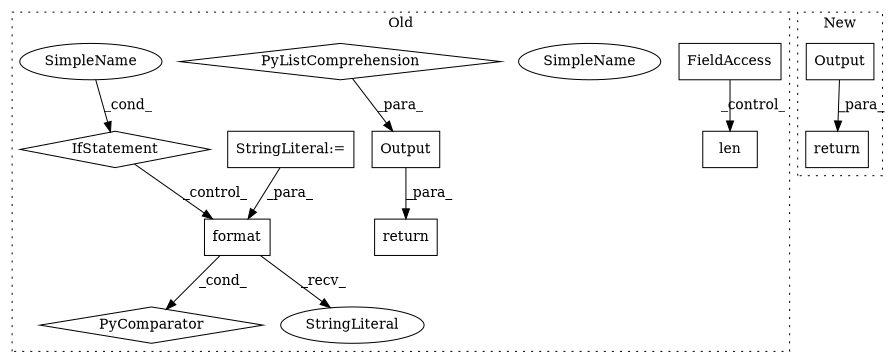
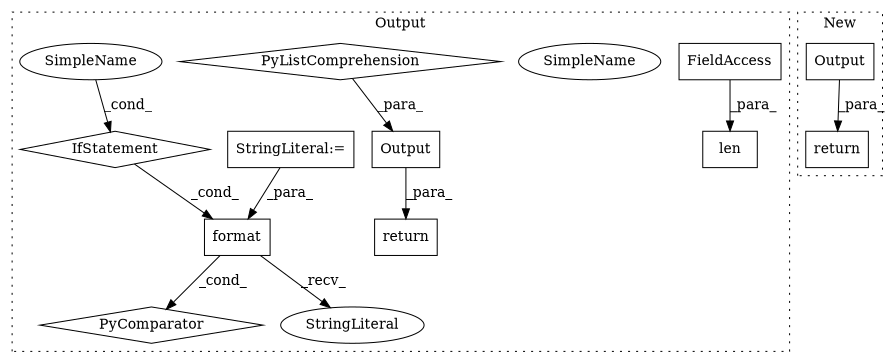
(401, 24) -> (401, 24)
(753, 106) -> (753, 106)
(215, 193) -> (215, 193)
